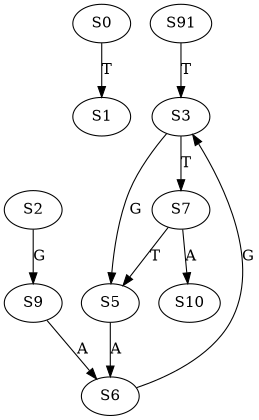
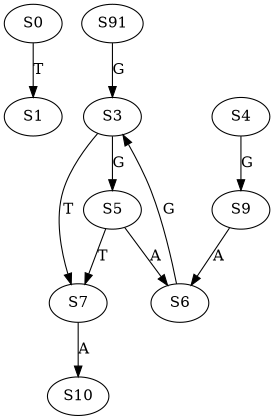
(186, 70) -> (119, 70)
(33, 210) -> (241, 117)
(149, 252) -> (97, 251)
